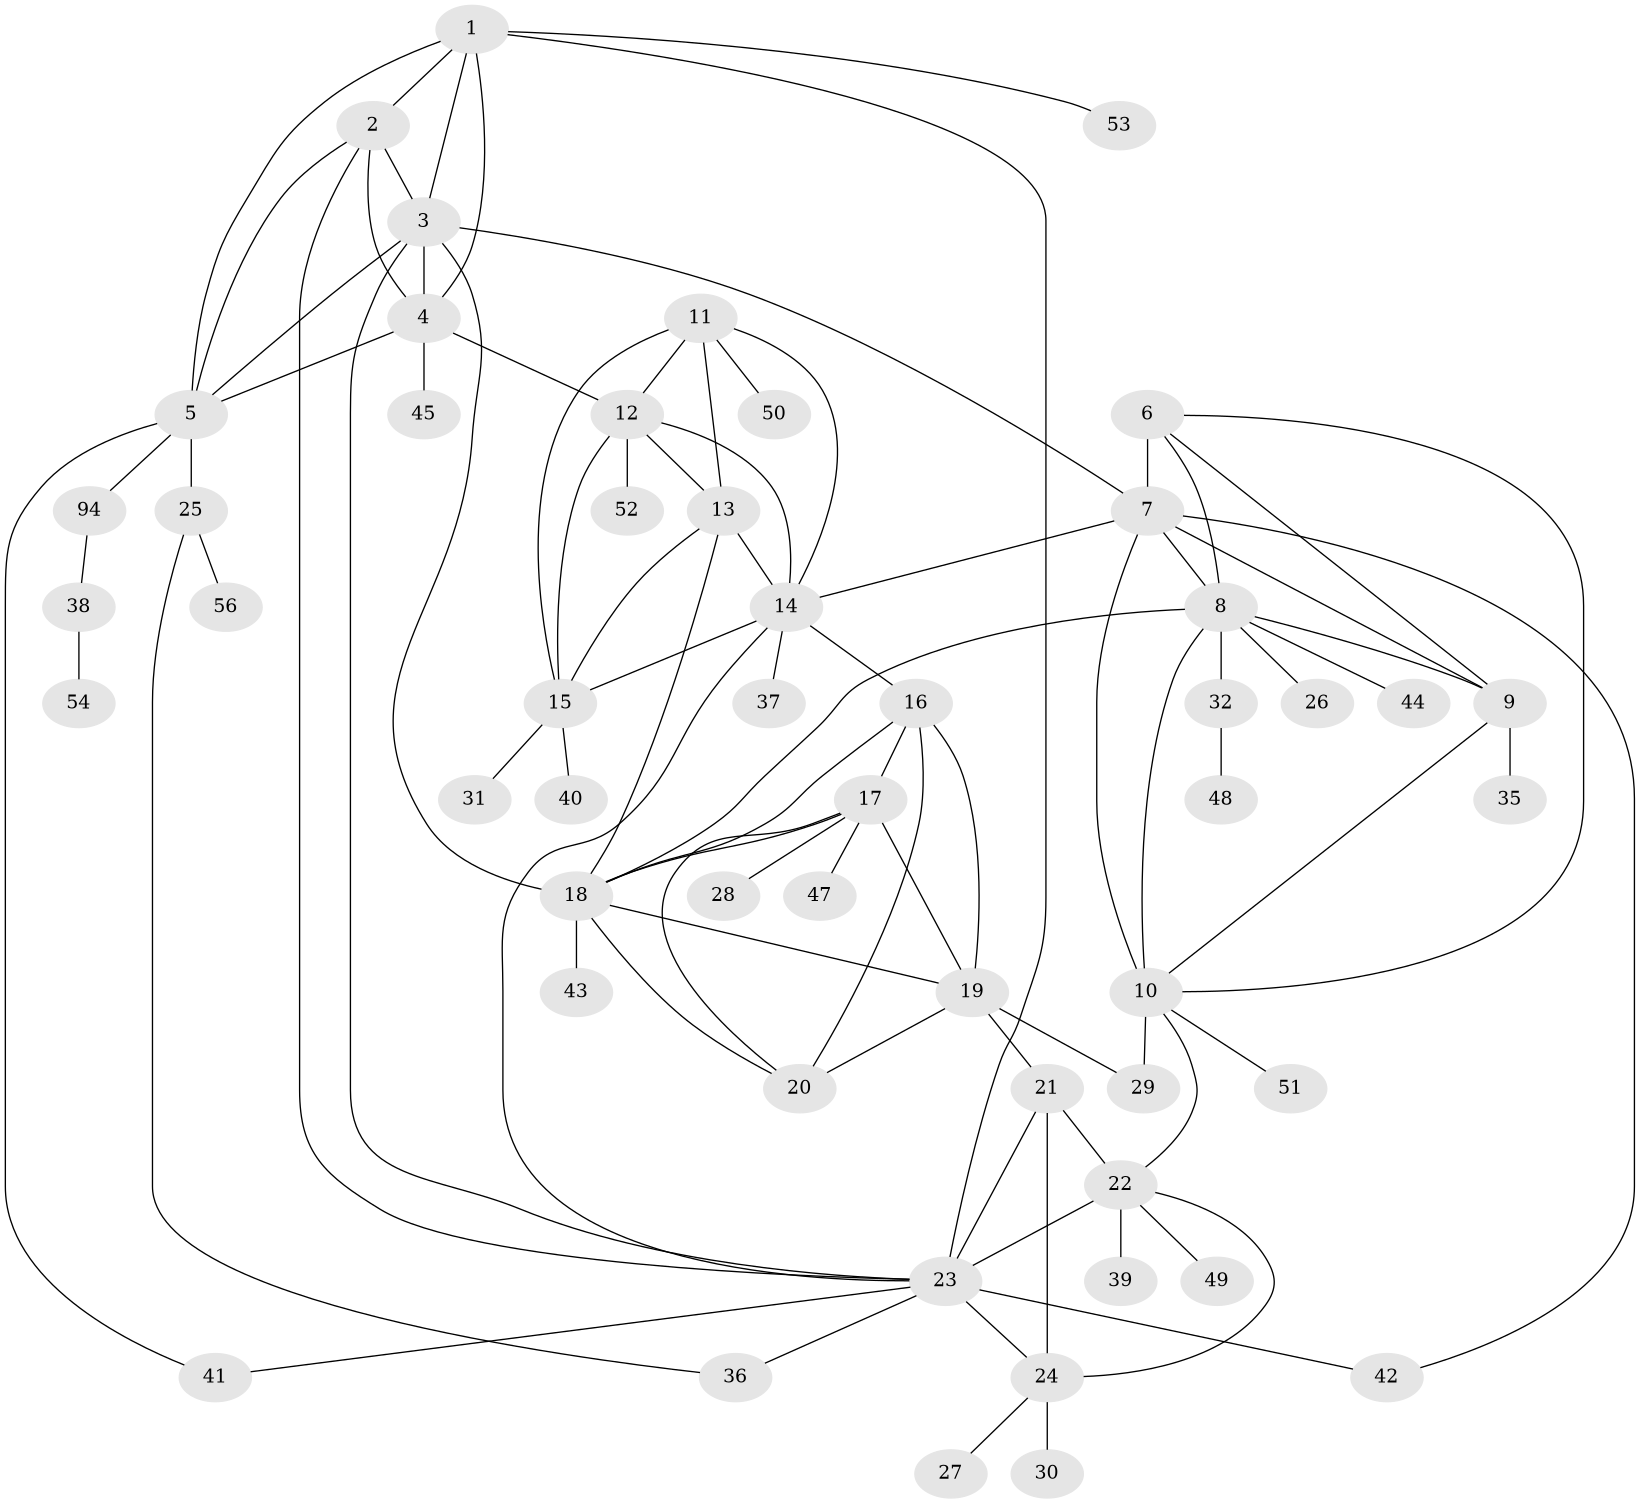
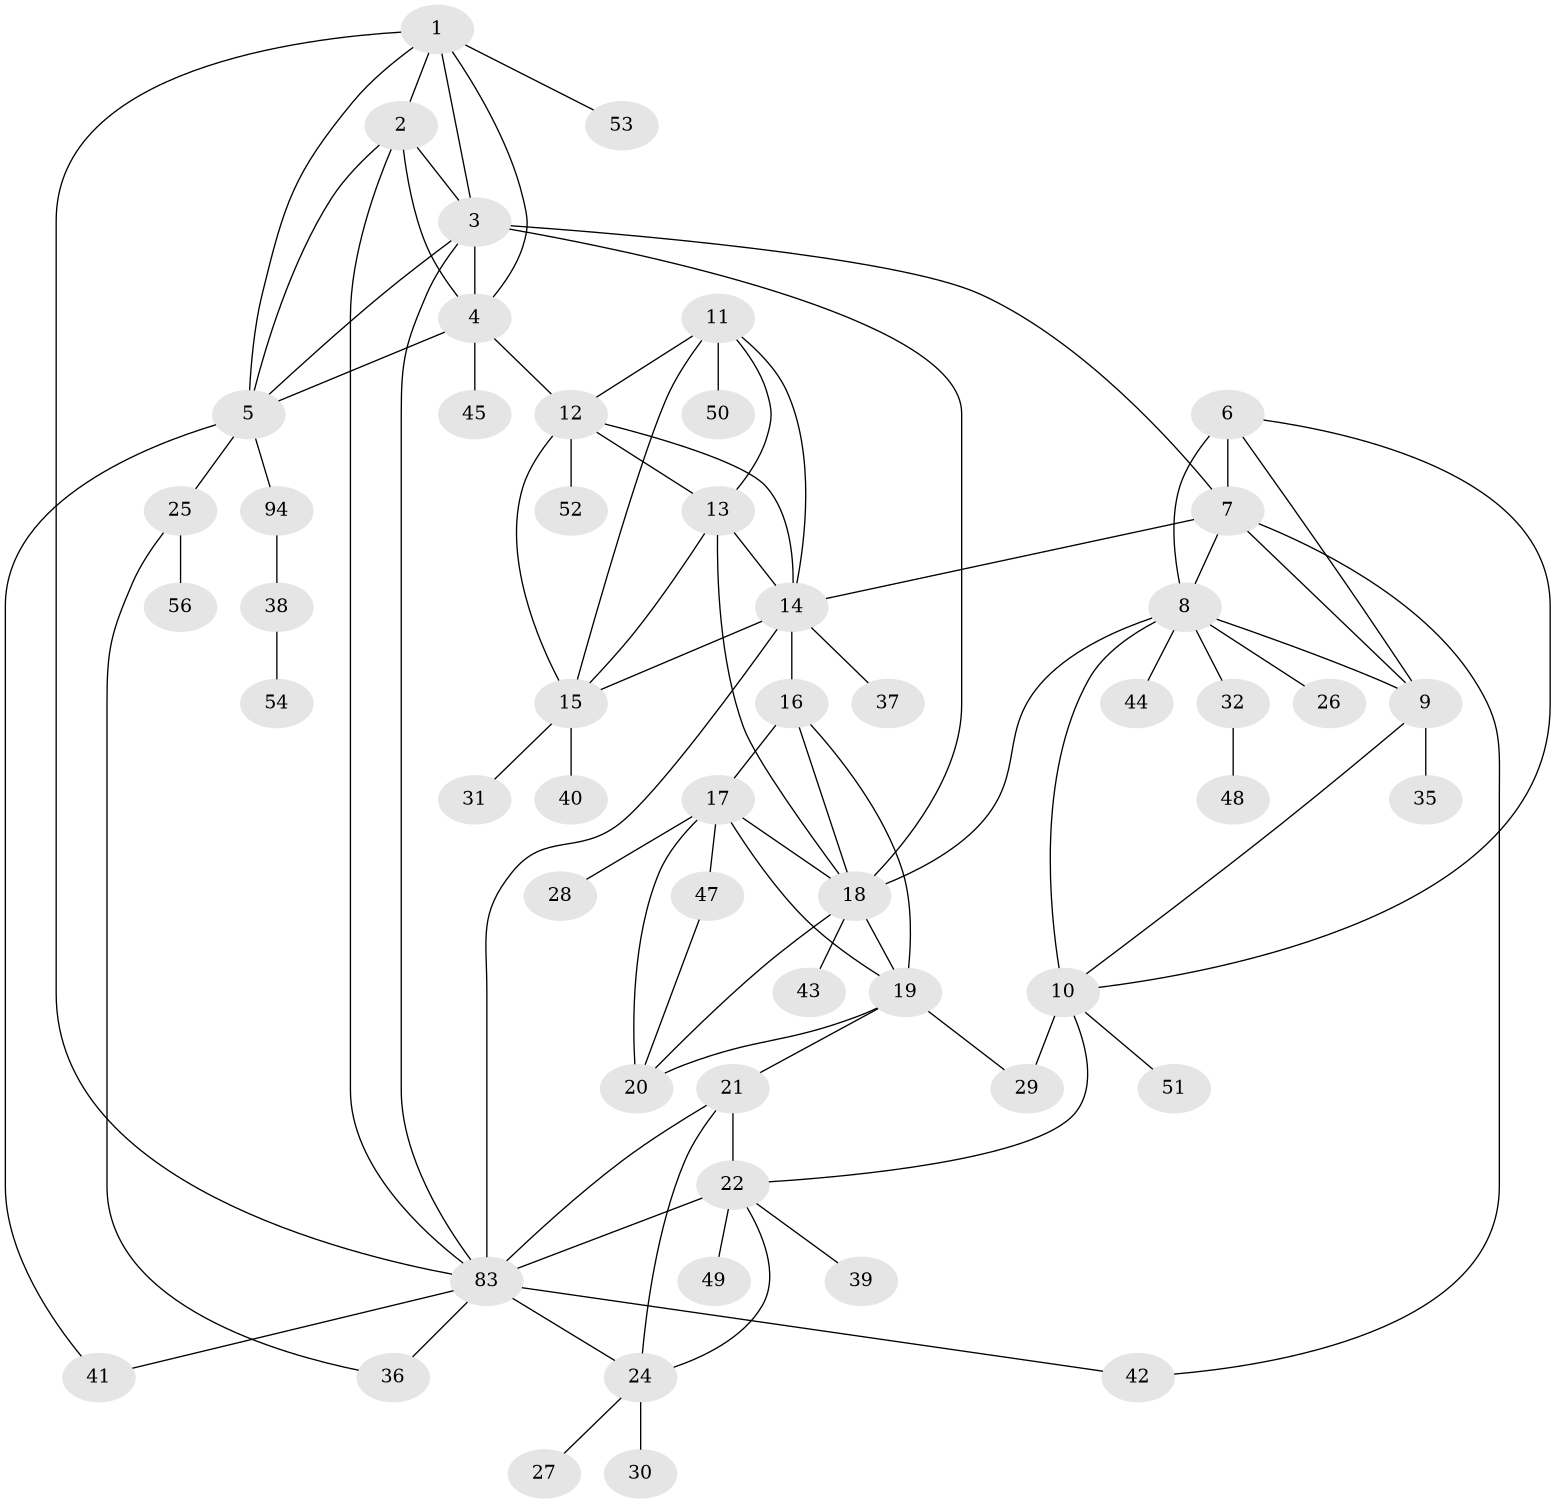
(1097, 752) -> none
(894, 904) -> (672, 992)
(946, 1281) -> (487, 1281)
